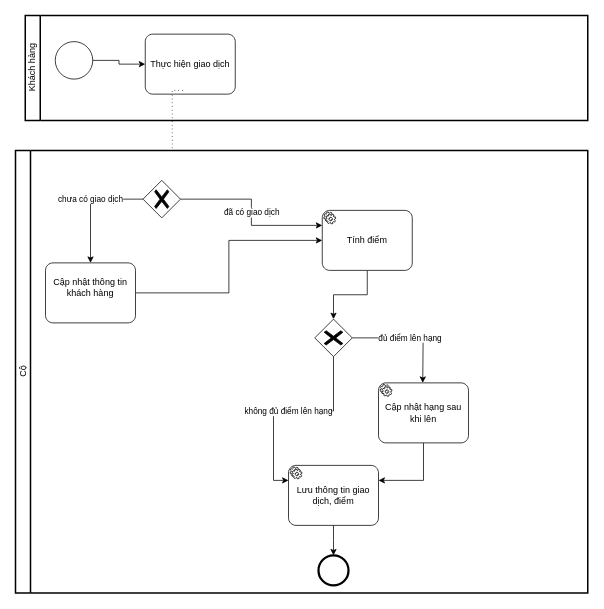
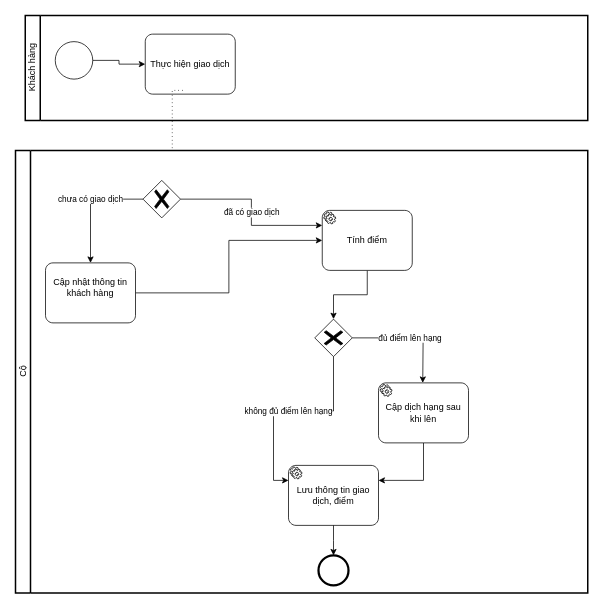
(423, 413) -> (423, 413)
